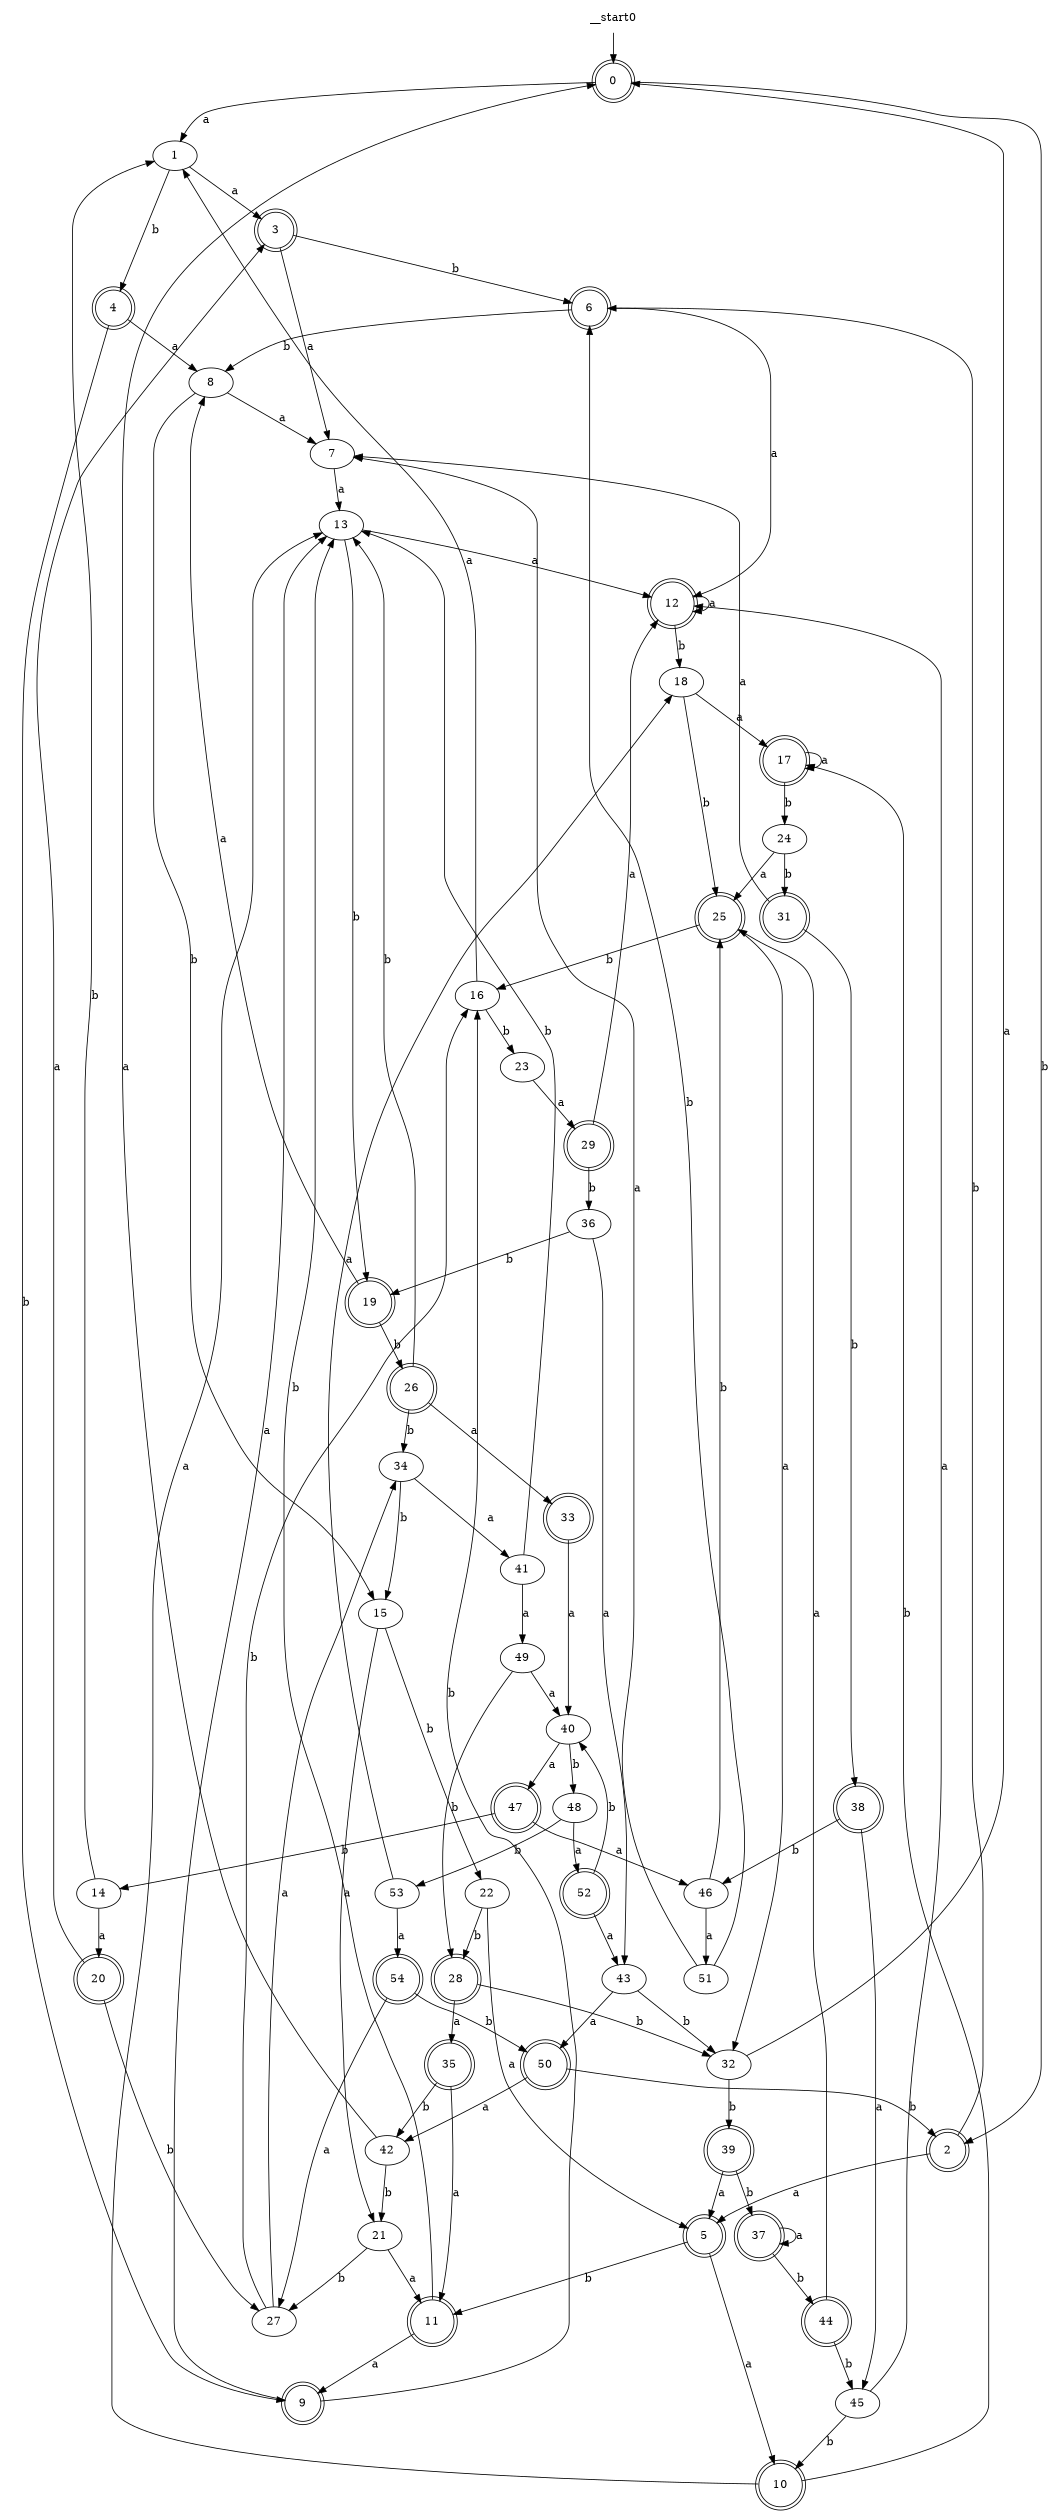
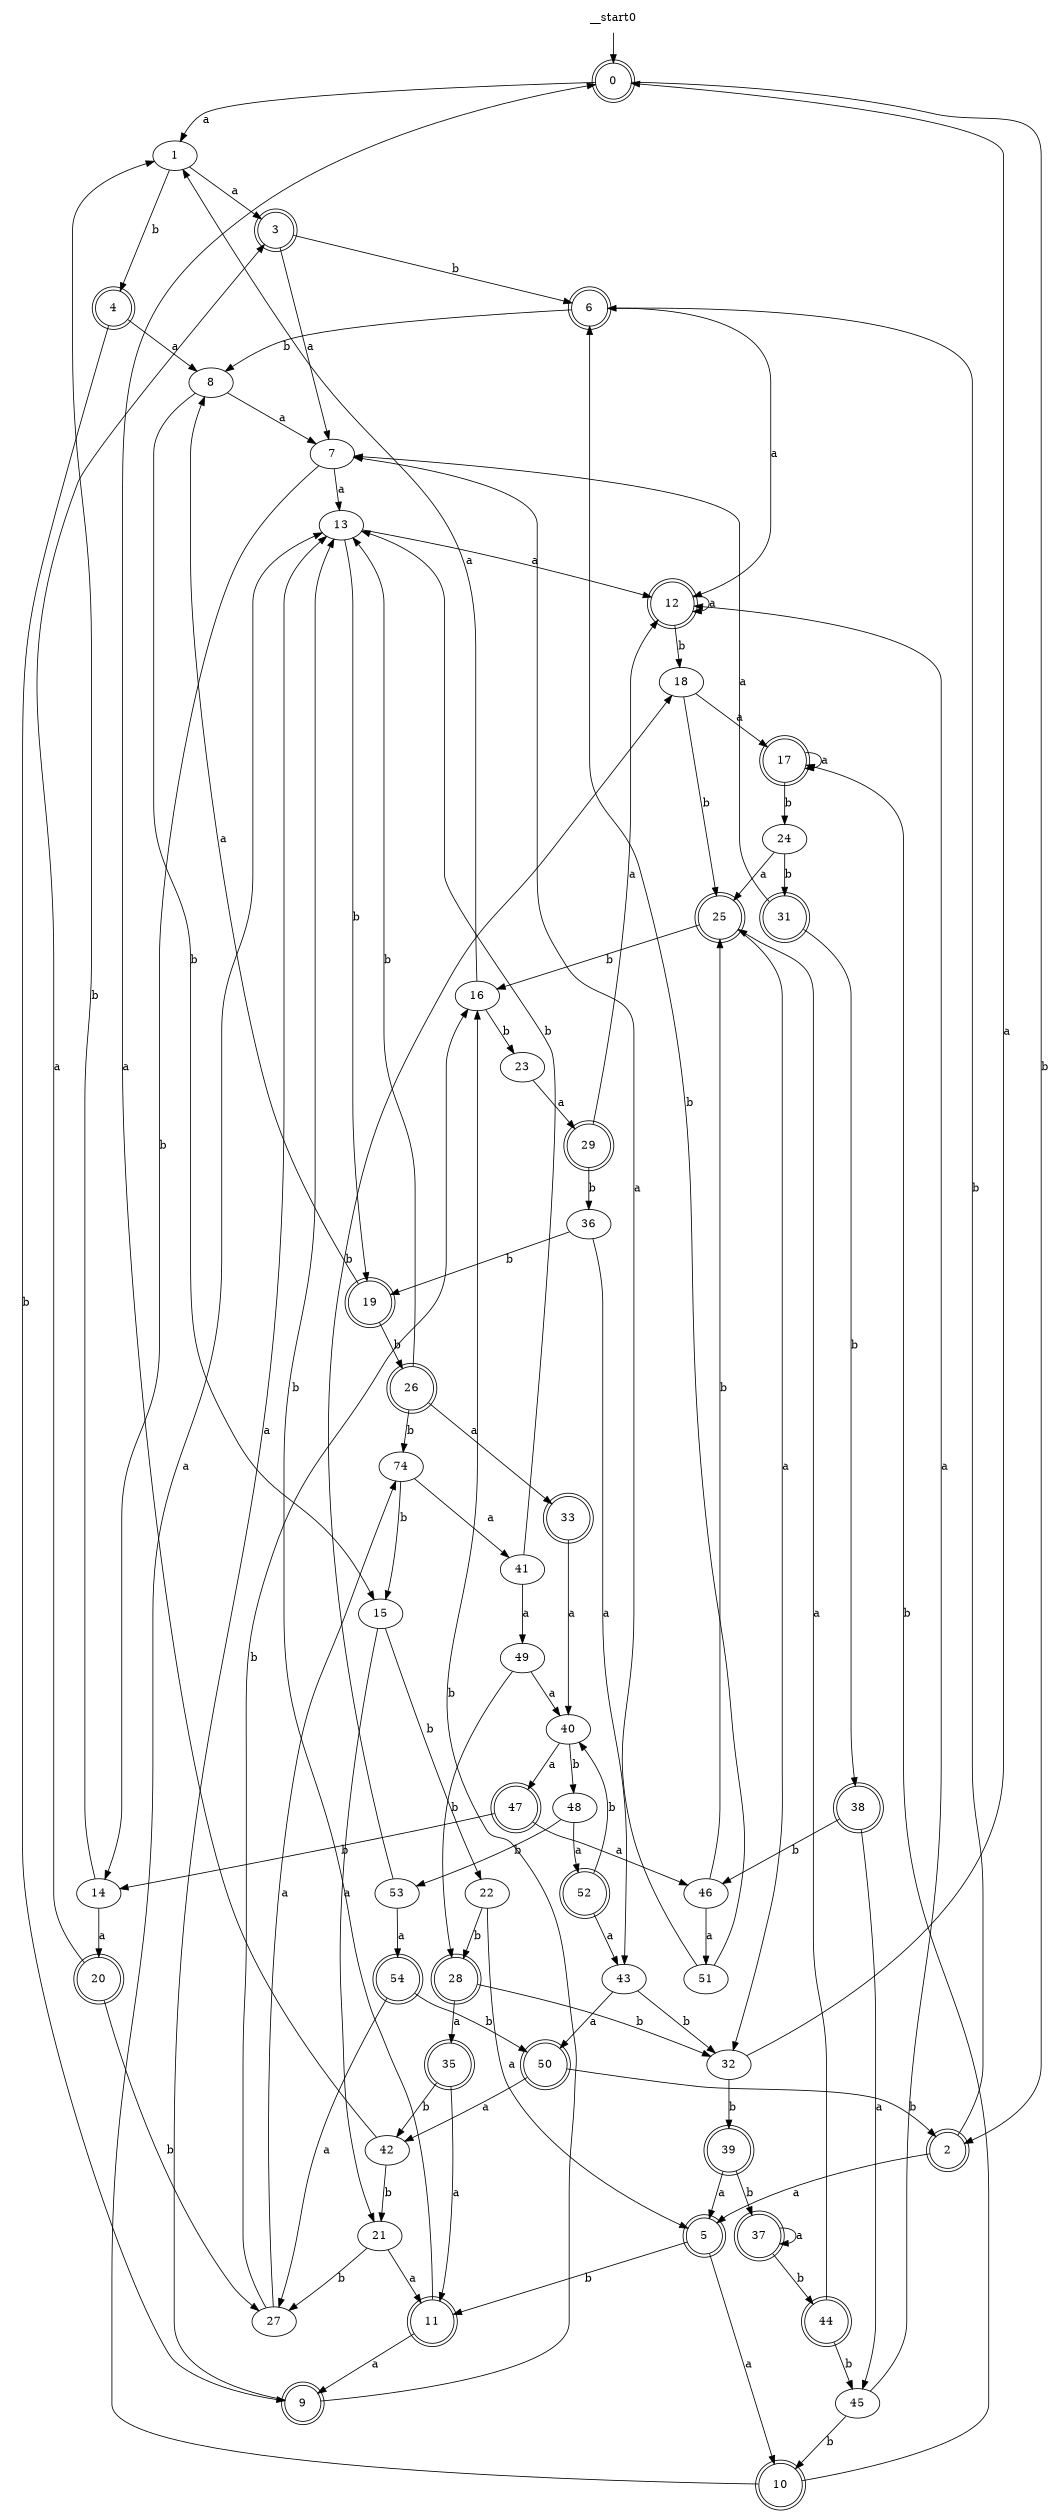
none -> (159, 1152)
(350, 1260) -> (350, 1260)
(401, 1467) -> (401, 1467)
